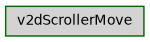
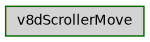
(75, 21) -> (75, 21)
